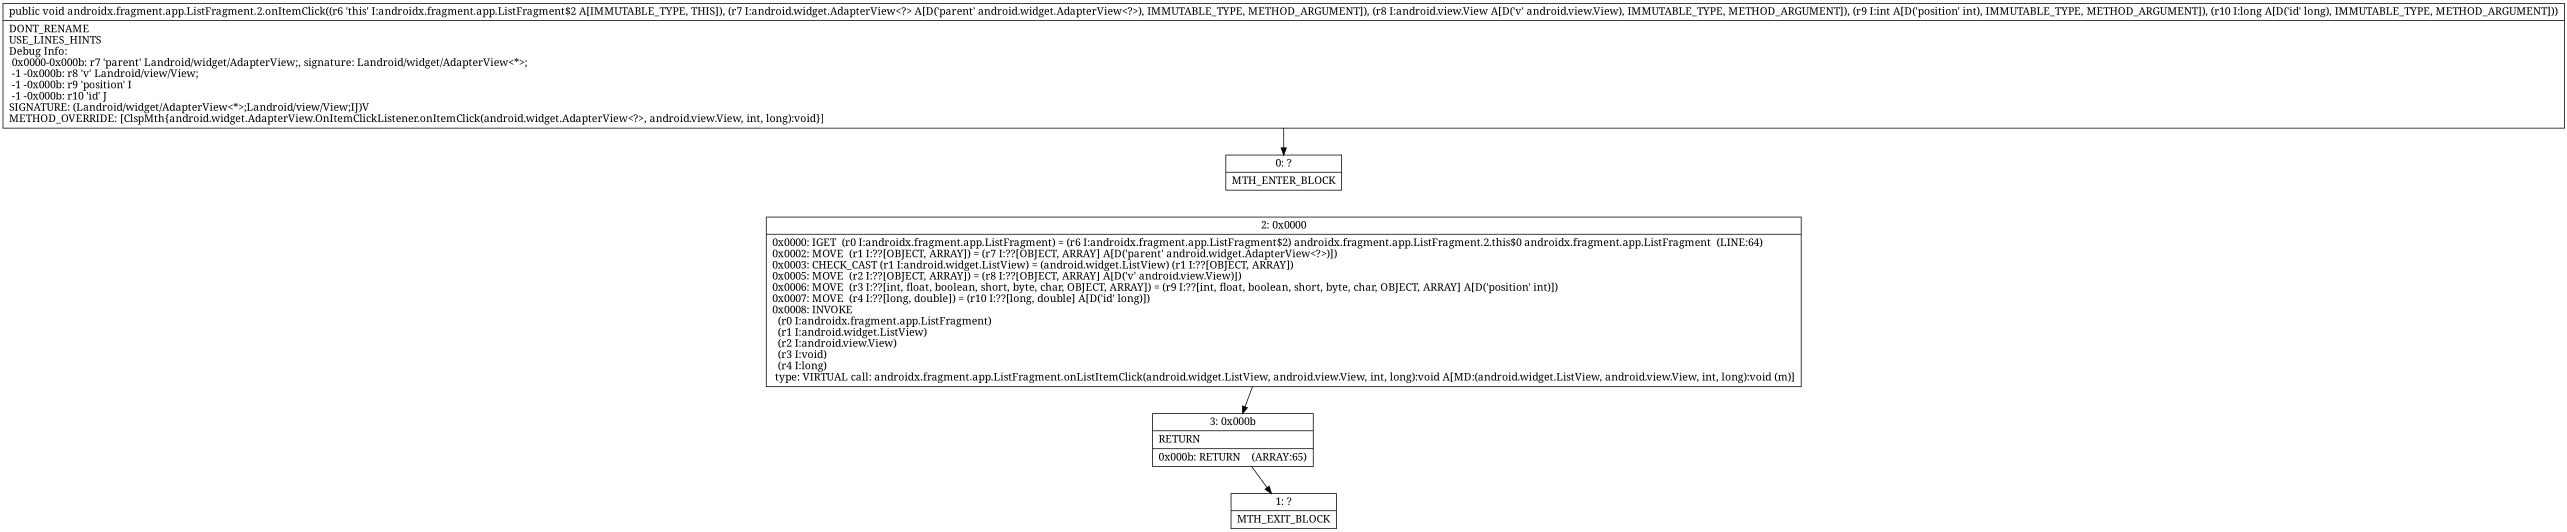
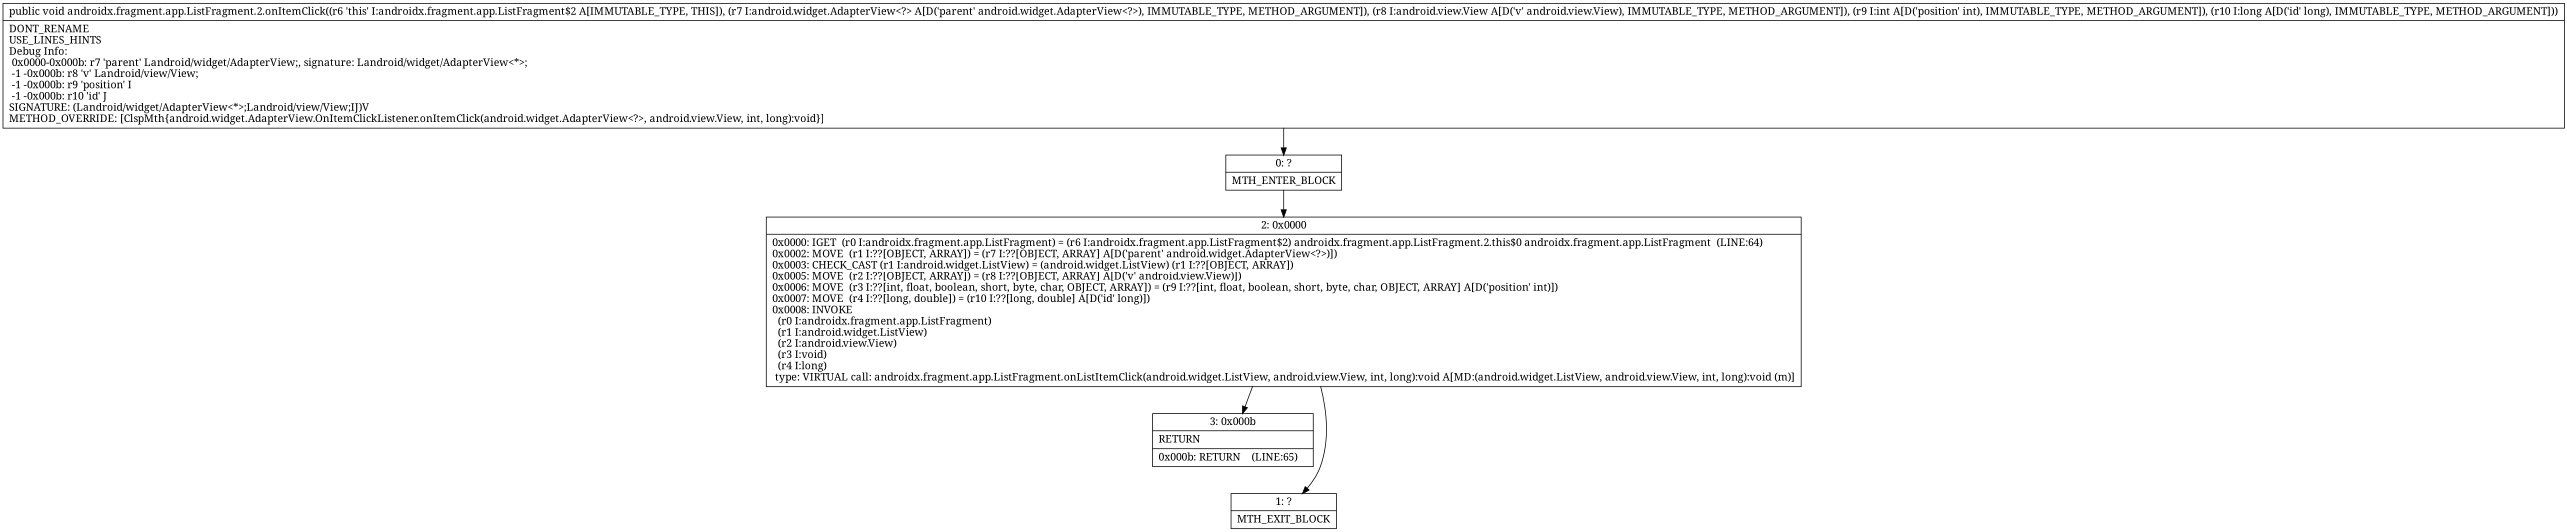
none -> (1284, 200)
(1233, 457) -> (1228, 457)
(1259, 477) -> (1326, 439)
